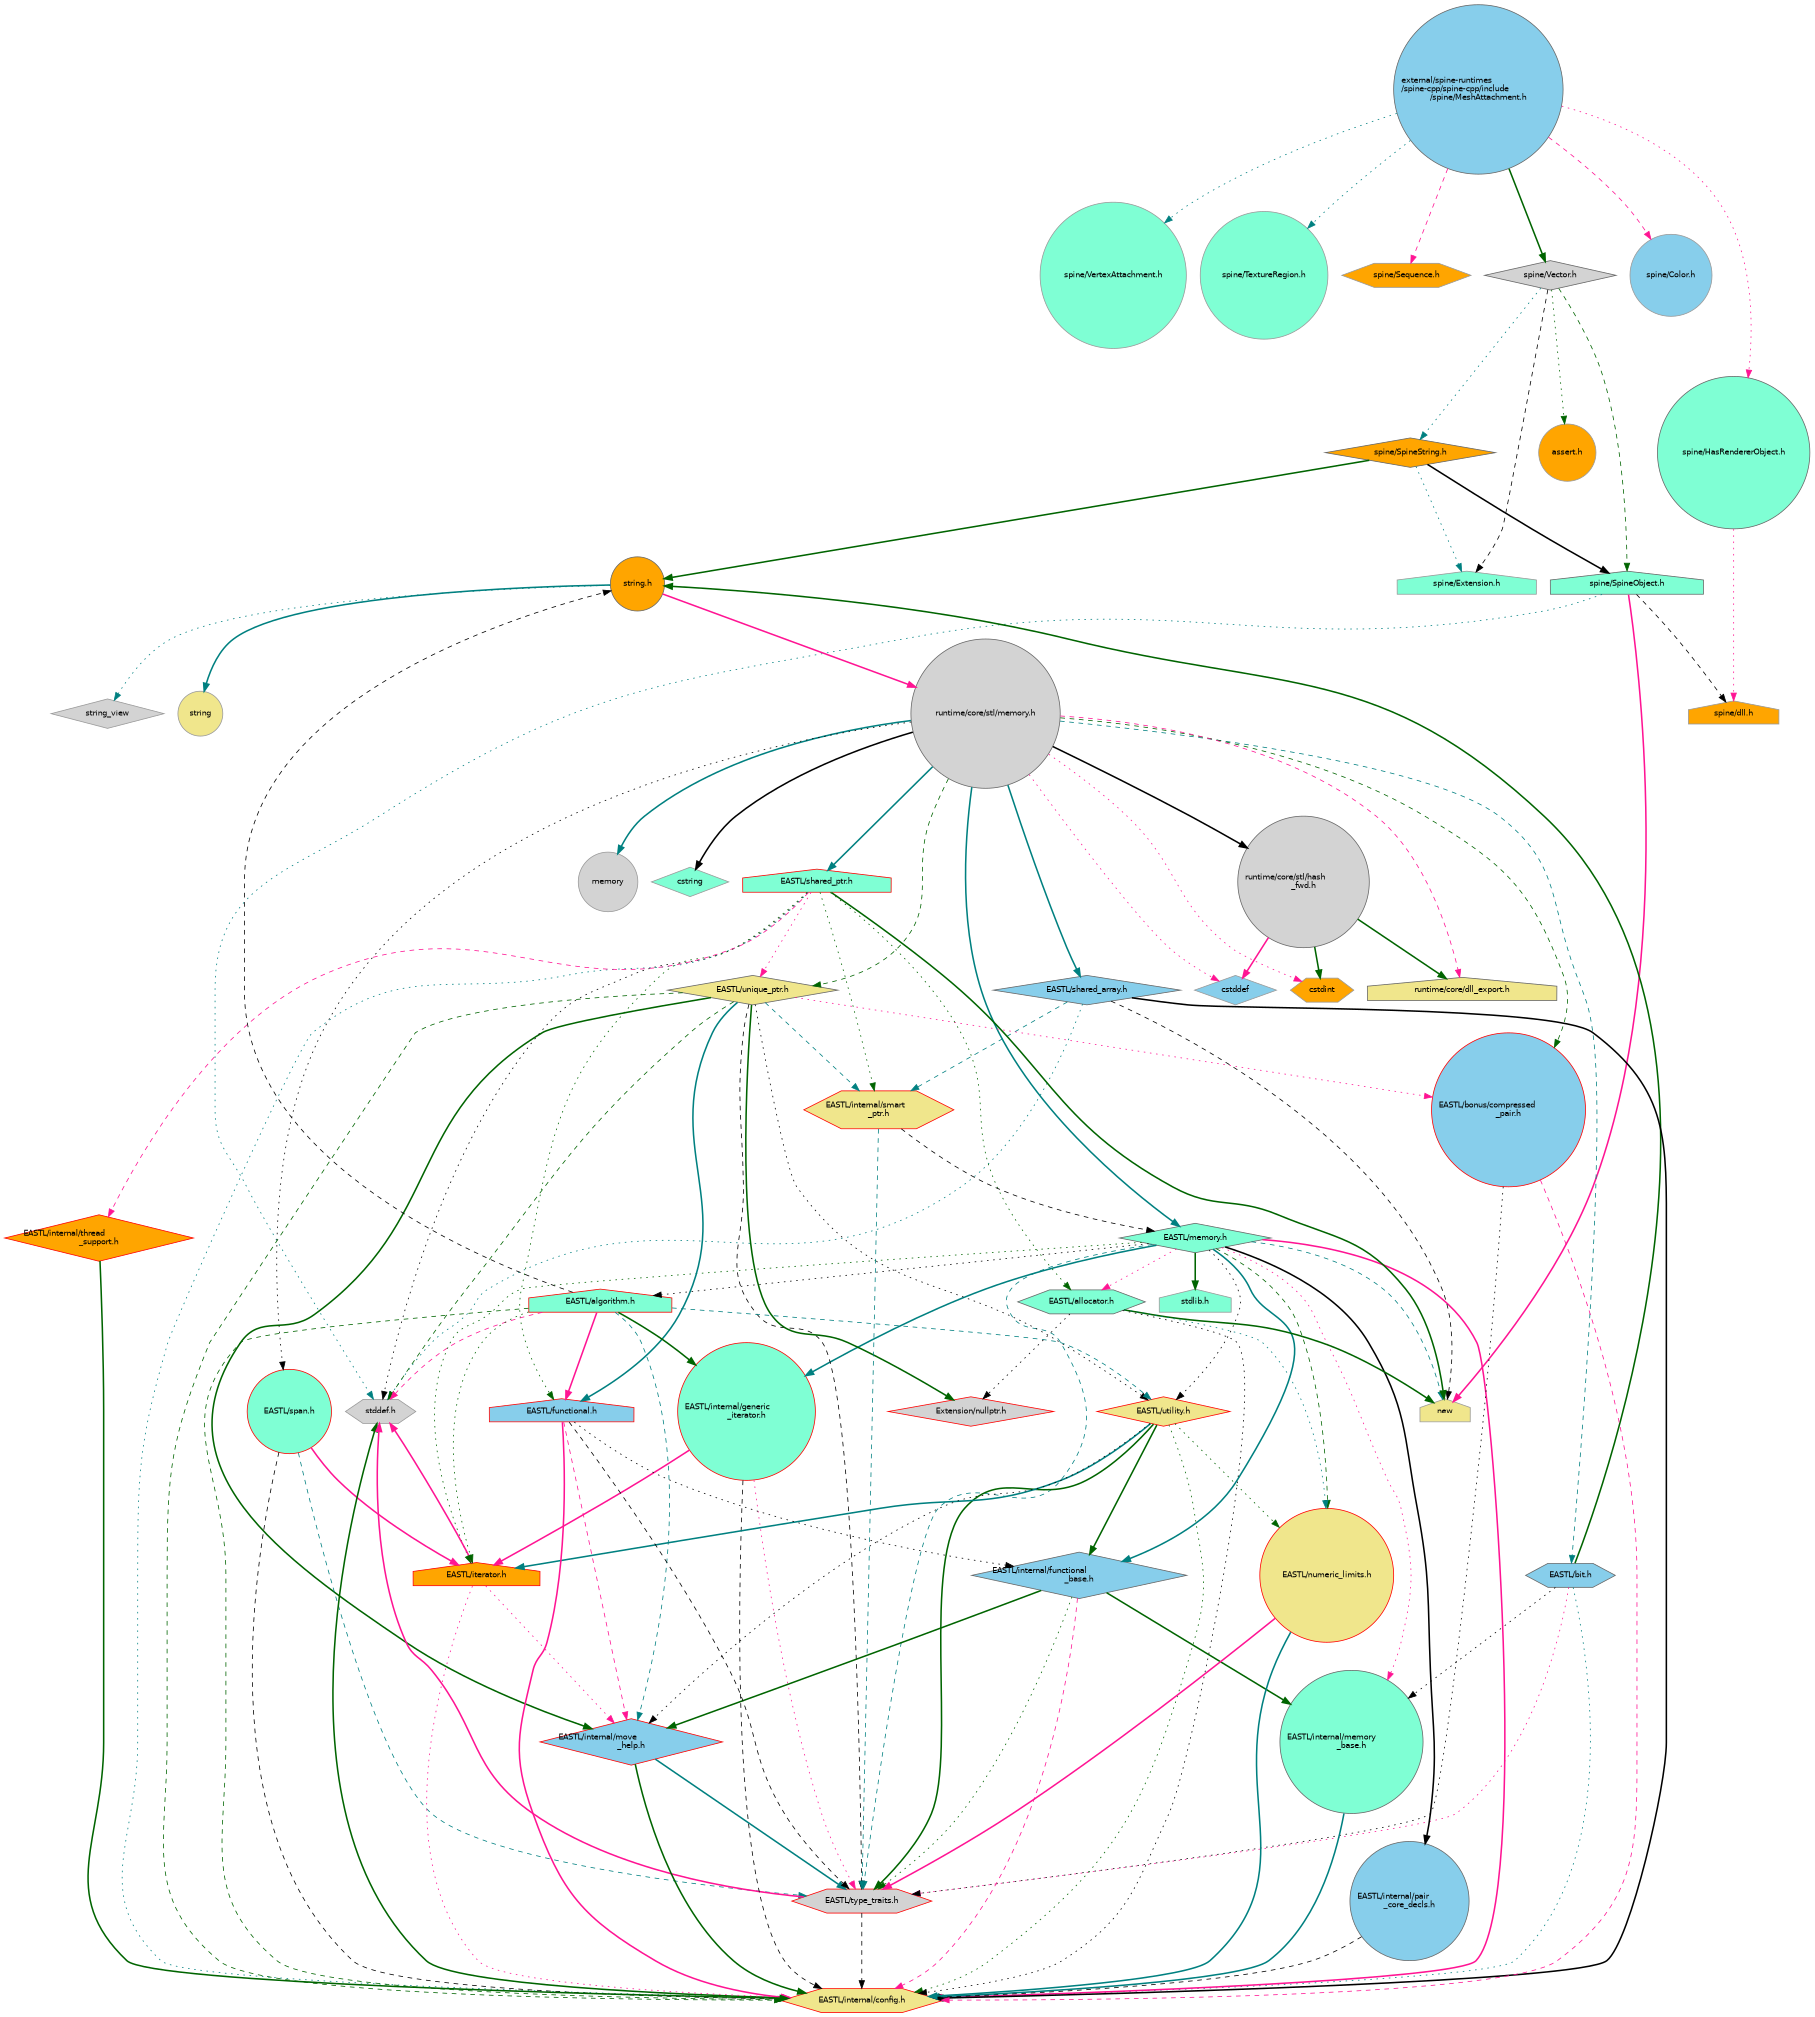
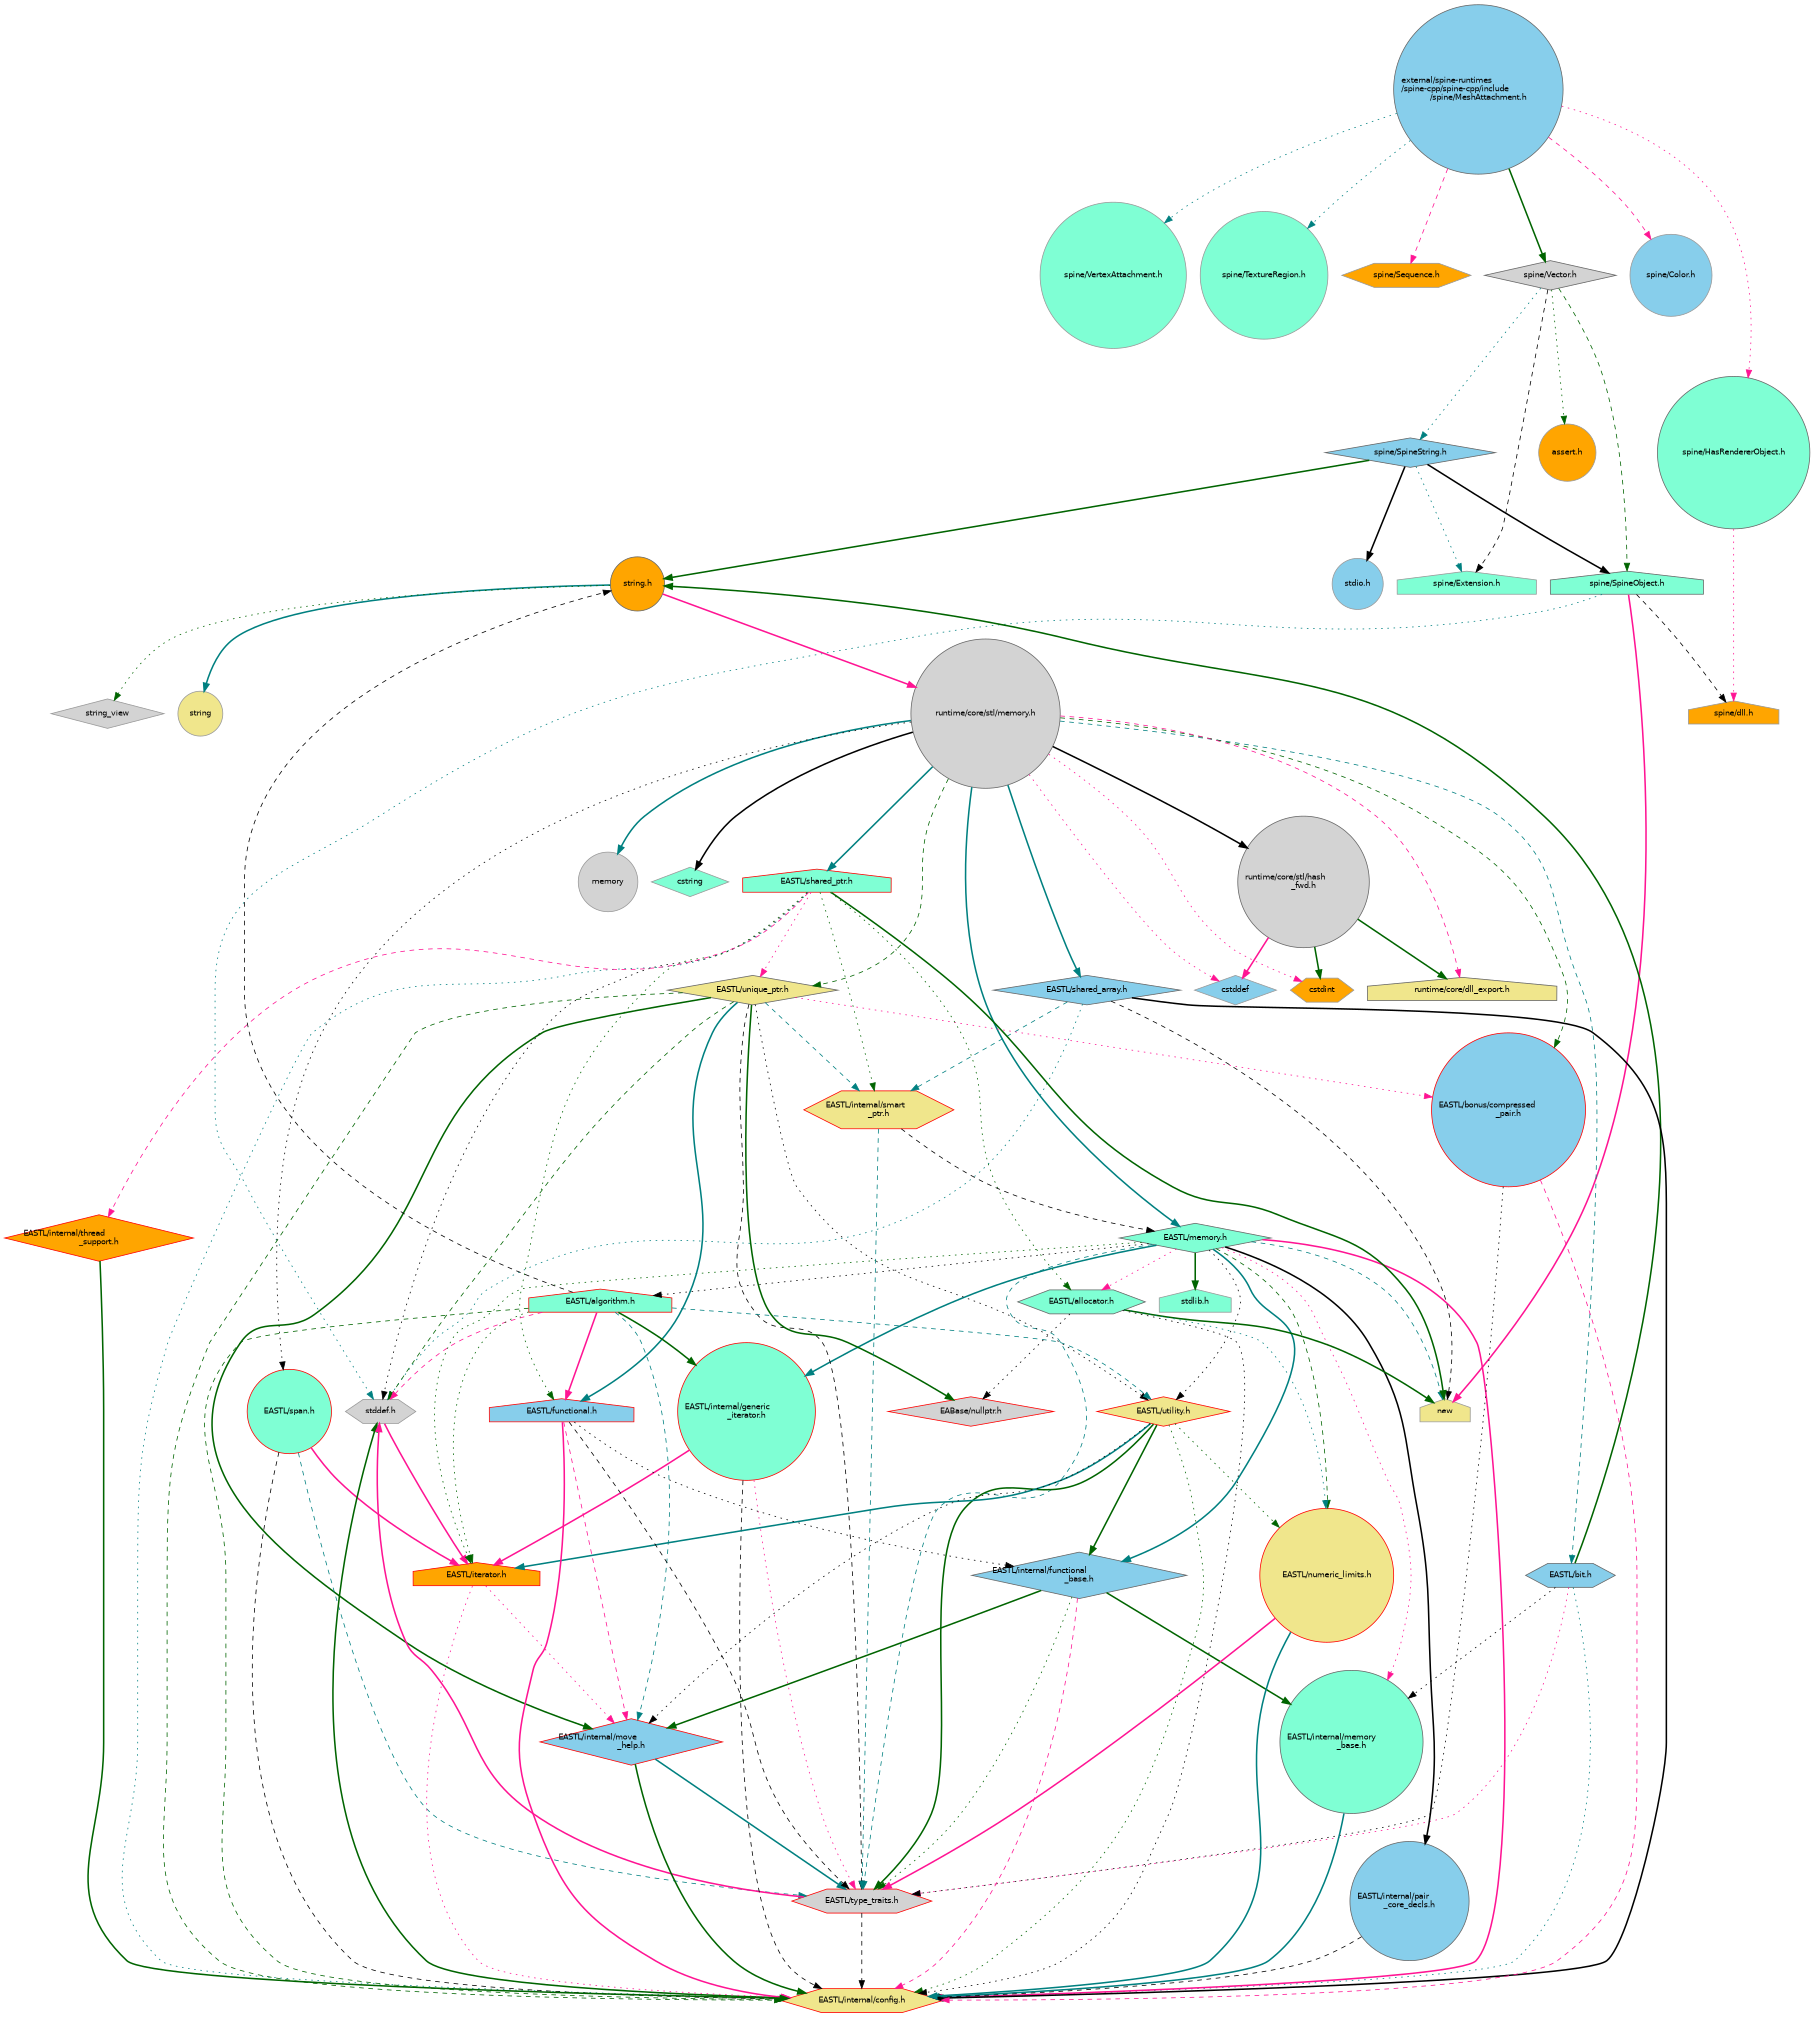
(1410, 453) -> (1410, 453)
none -> (1358, 584)
(311, 606) -> (311, 606)
(971, 1412) -> (971, 1412)
(435, 1496) -> (422, 1491)
